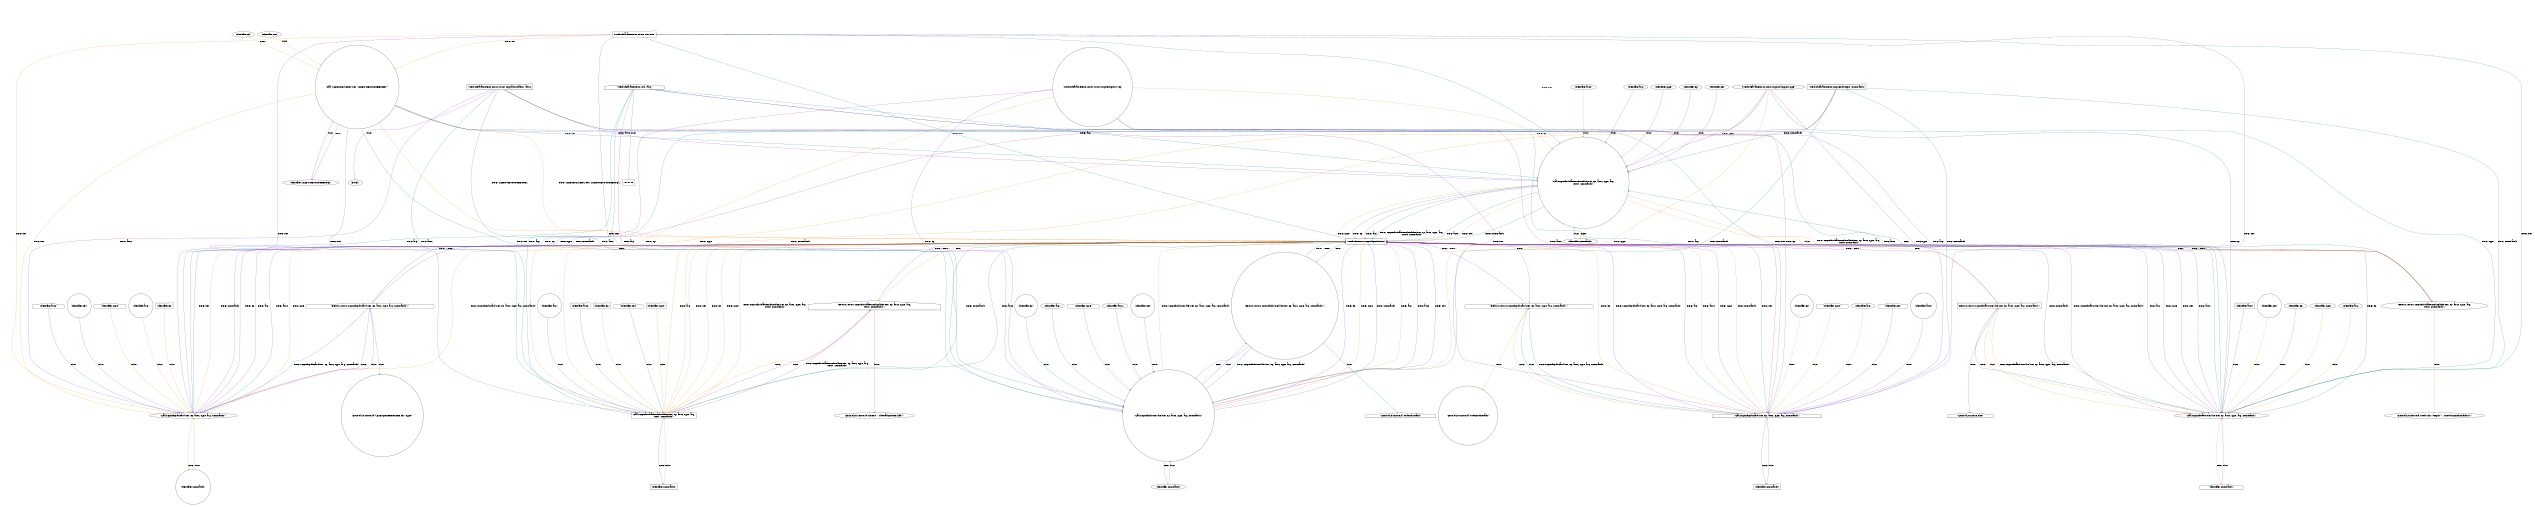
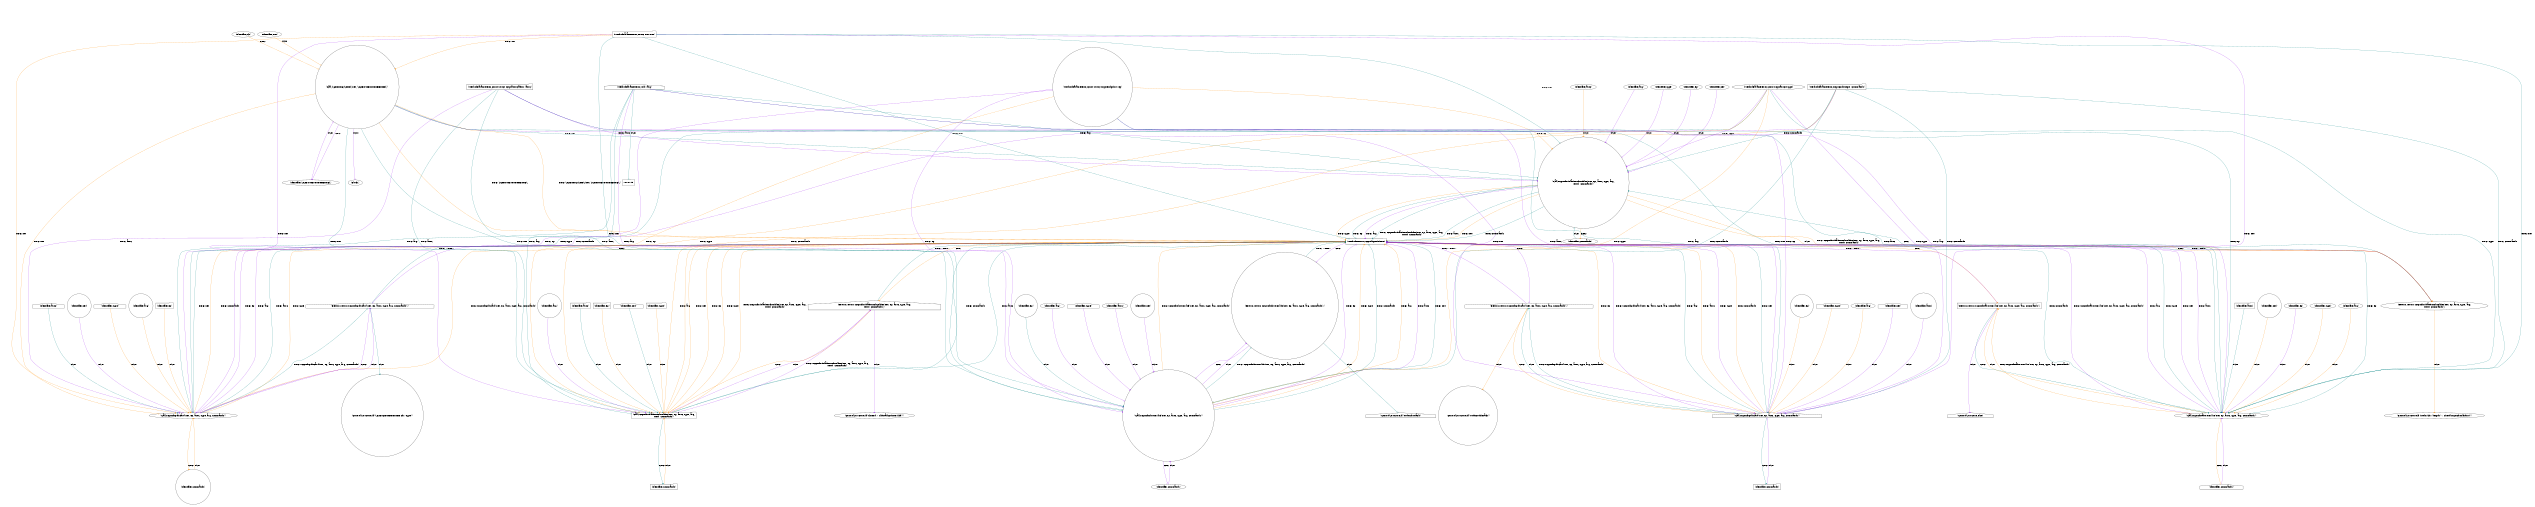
(1769, 87) -> (1769, 87)
(409, 127) -> (353, 154)
